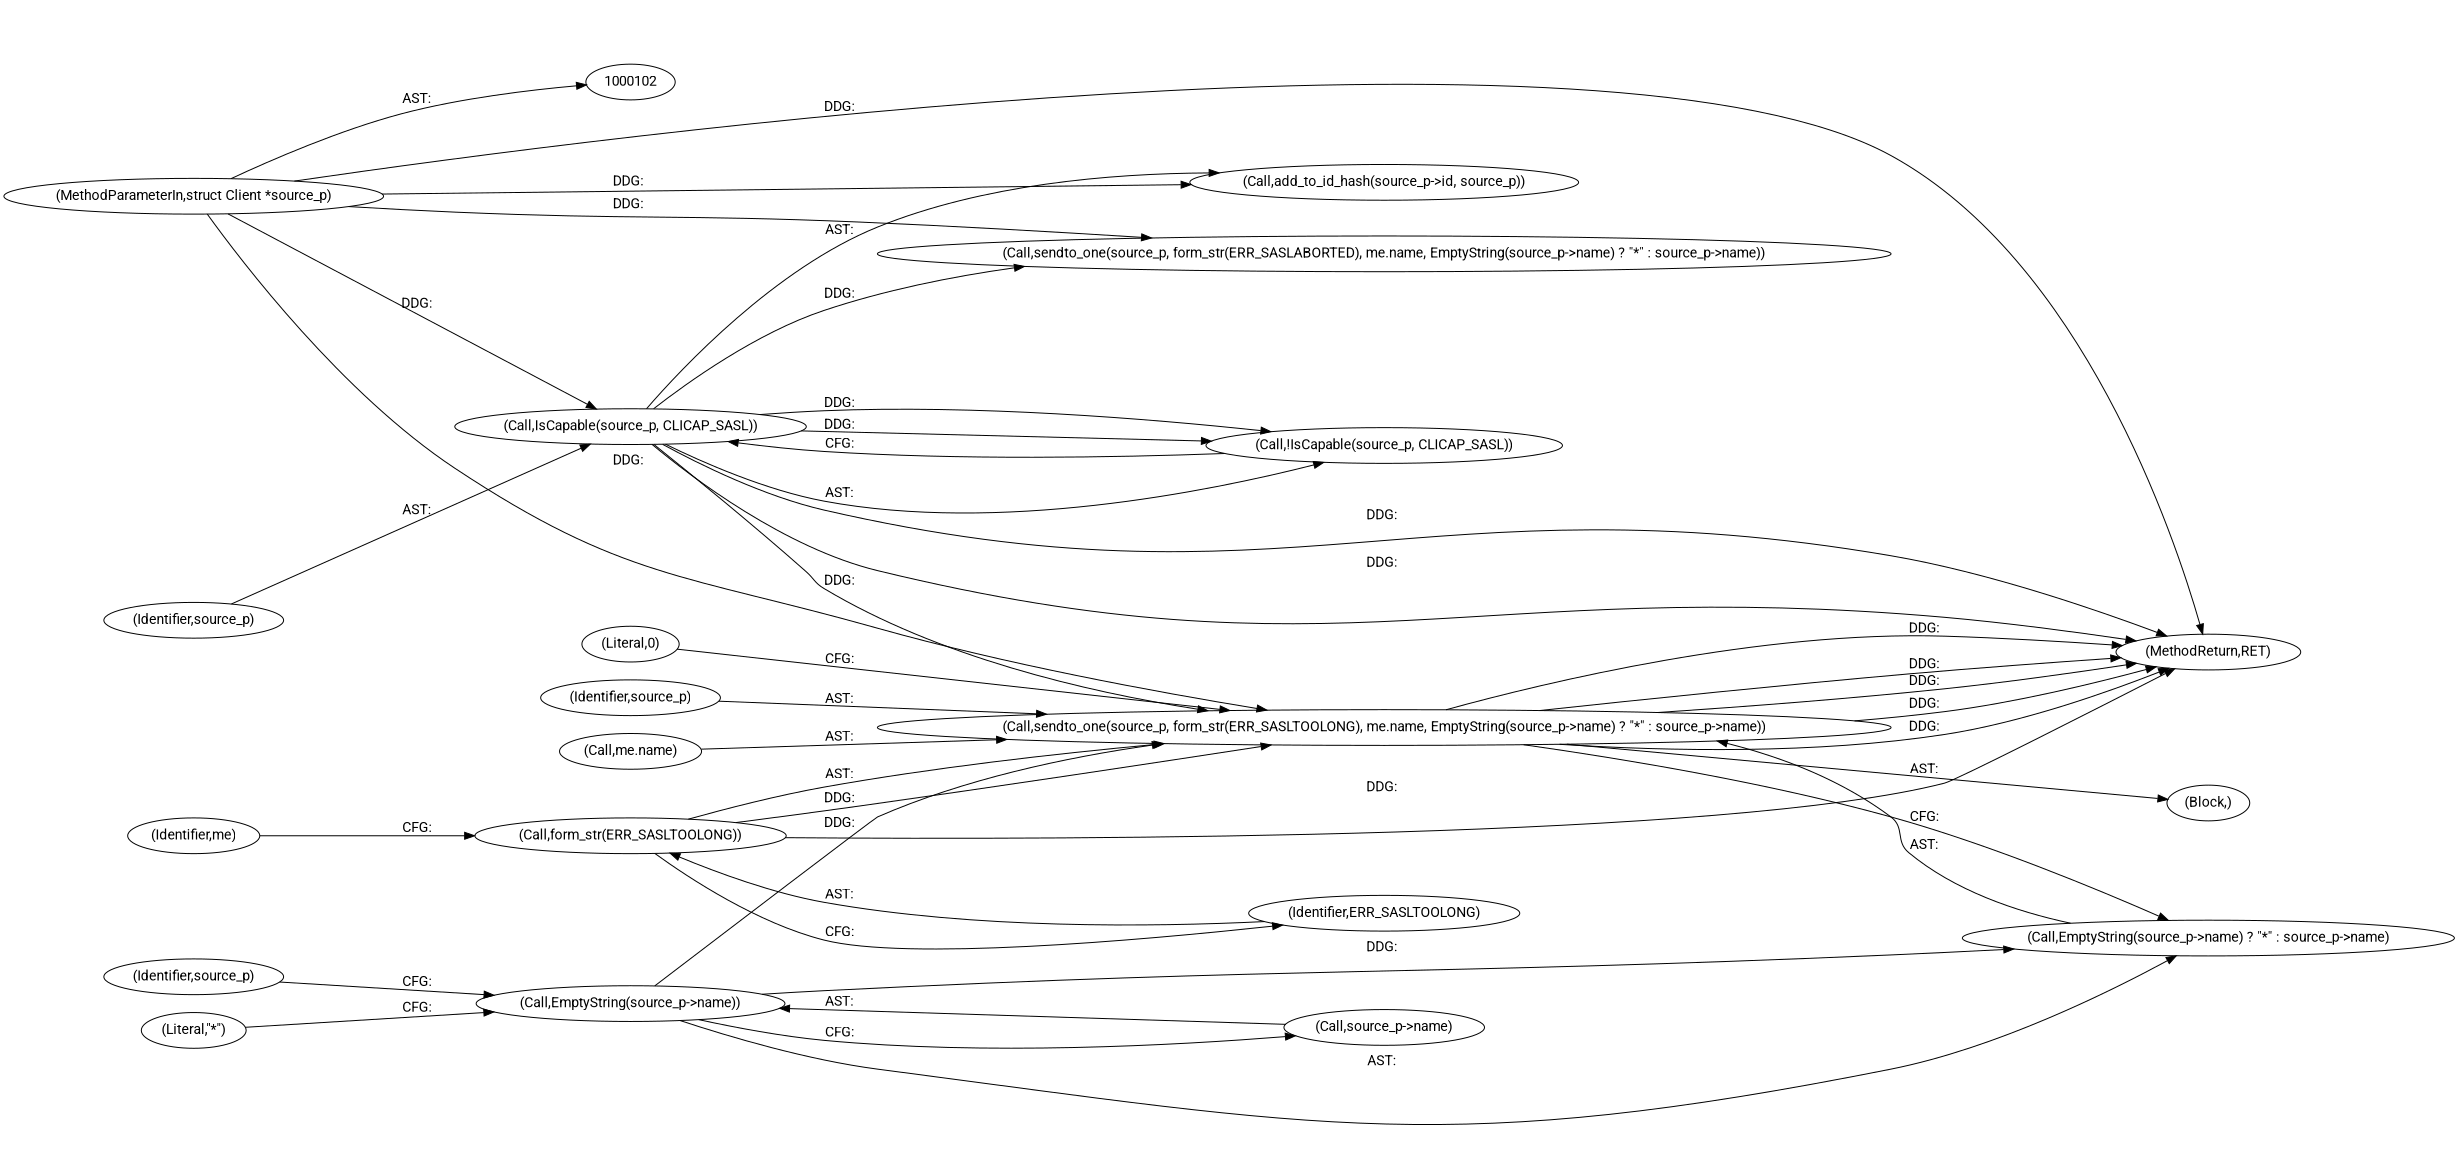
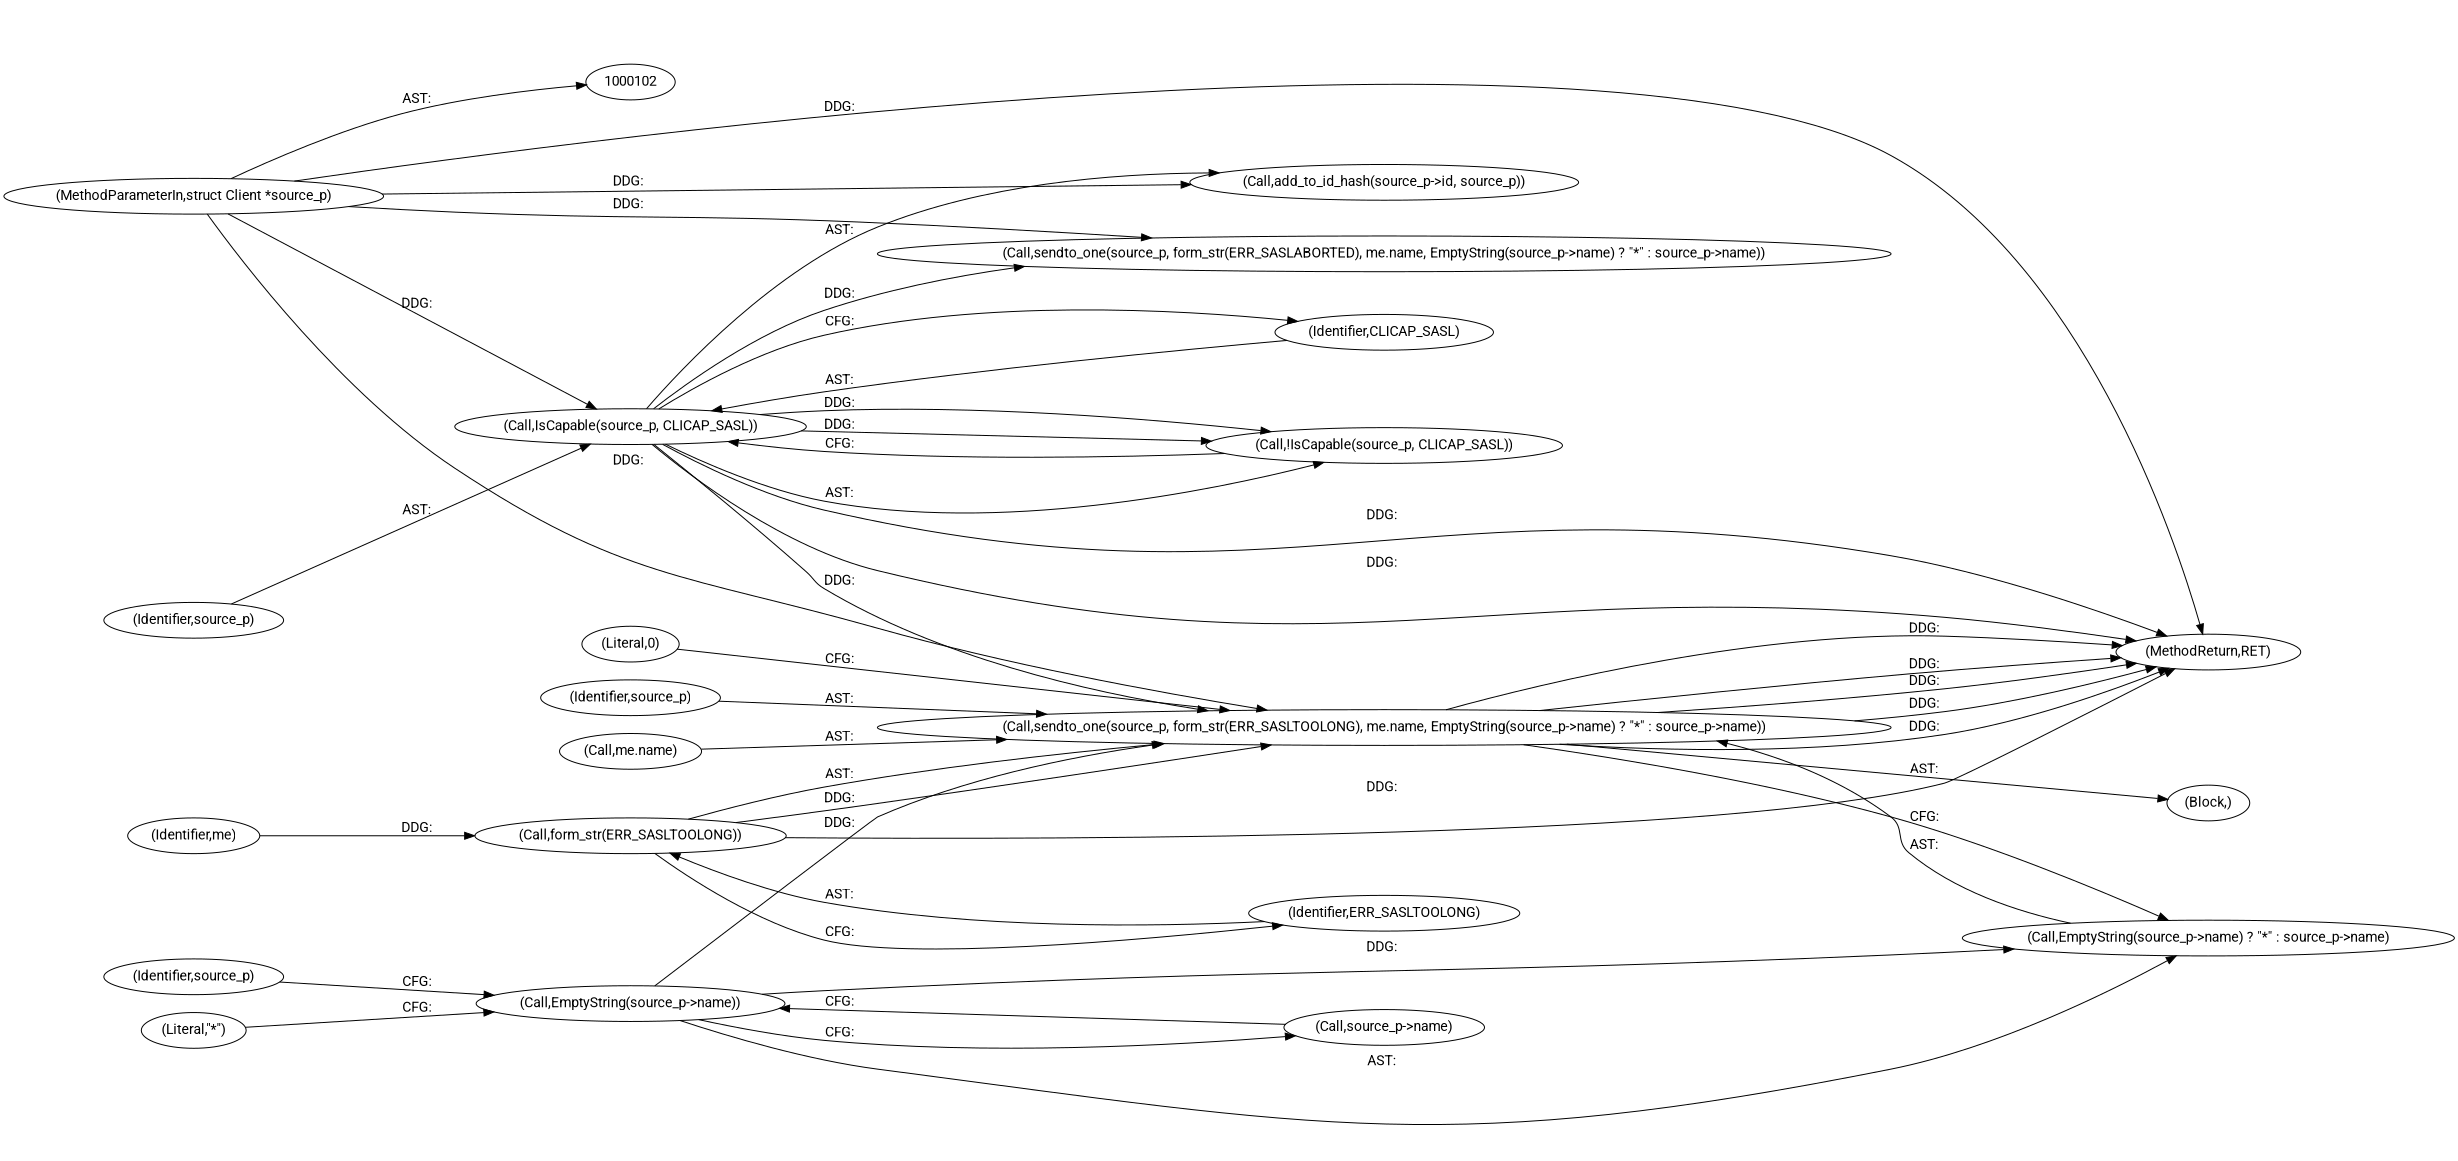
none -> (1384, 332)
(419, 828) -> (419, 828)
(842, 1002) -> (842, 1002)
